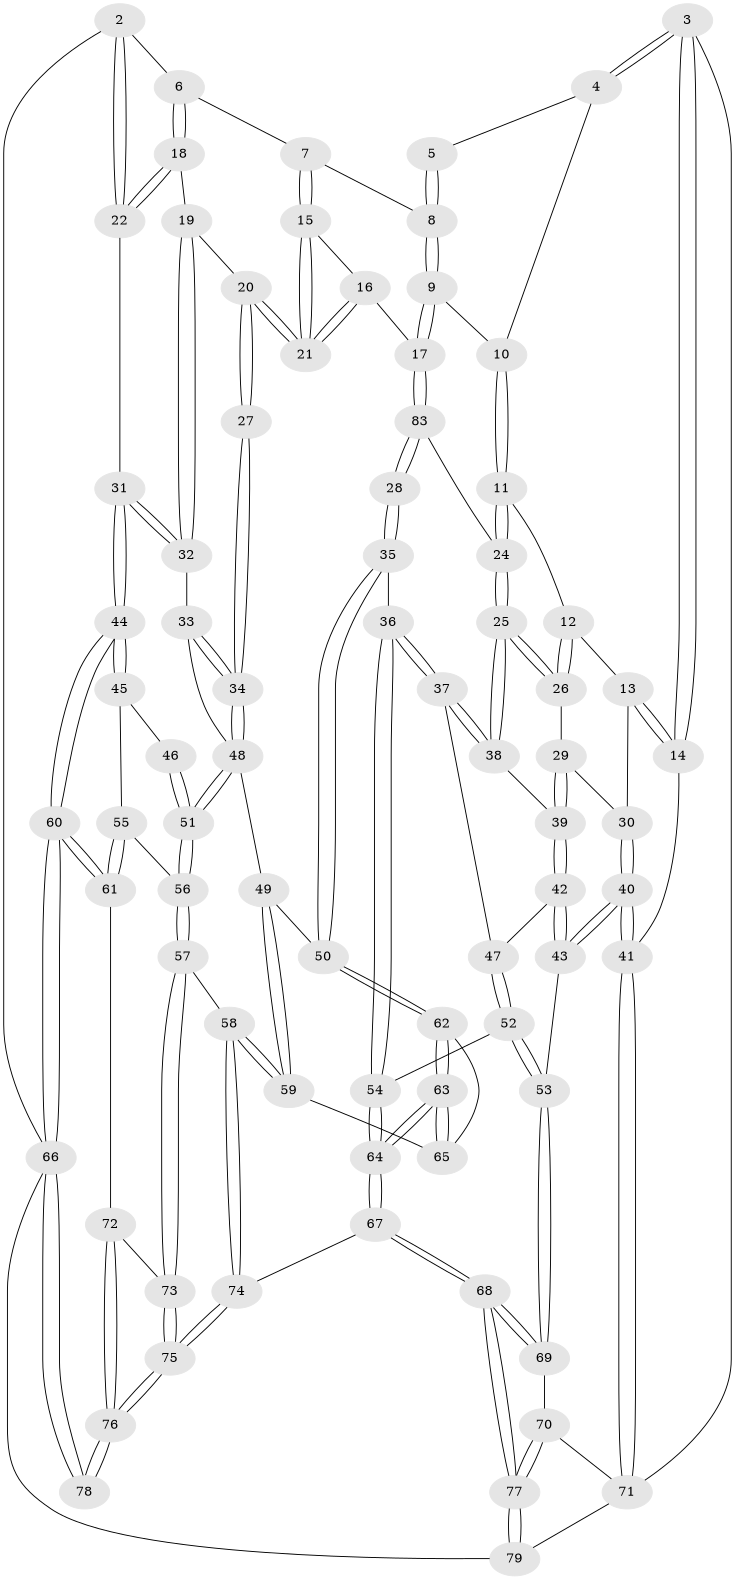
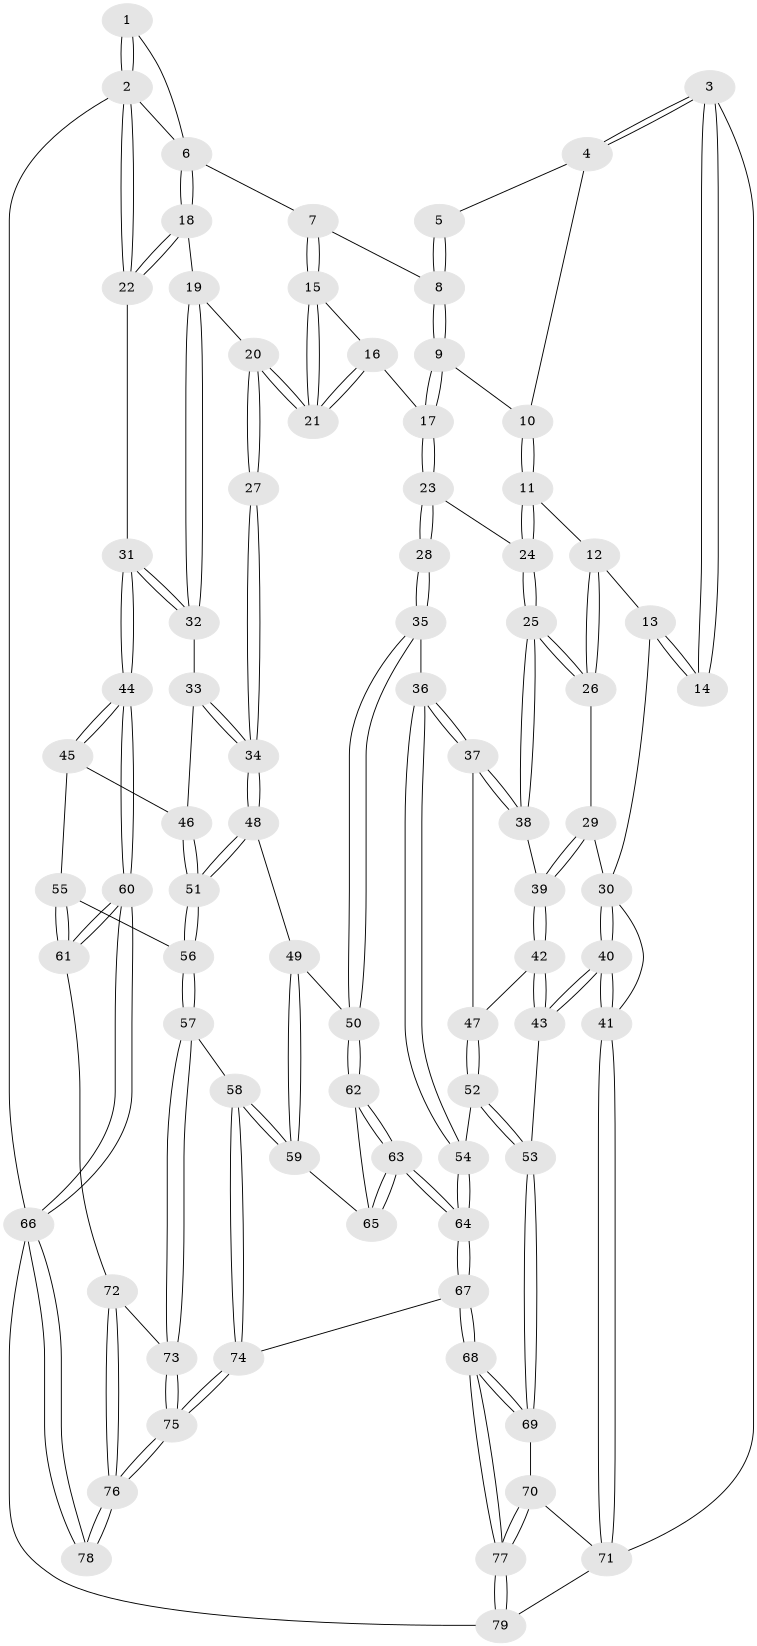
none -> (127, 20)
(420, 422) -> (428, 489)
(200, 693) -> (190, 756)
(672, 861) -> (643, 957)
